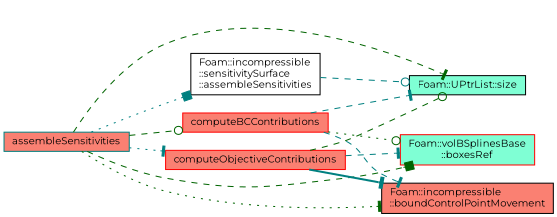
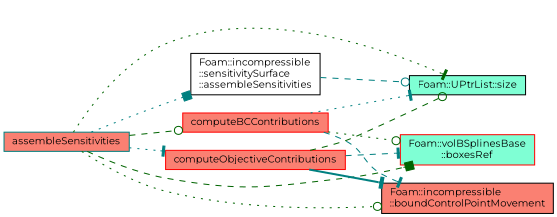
(241, 28) -> (241, 28)
(359, 104) -> (359, 104)
(224, 202) -> (224, 202)
